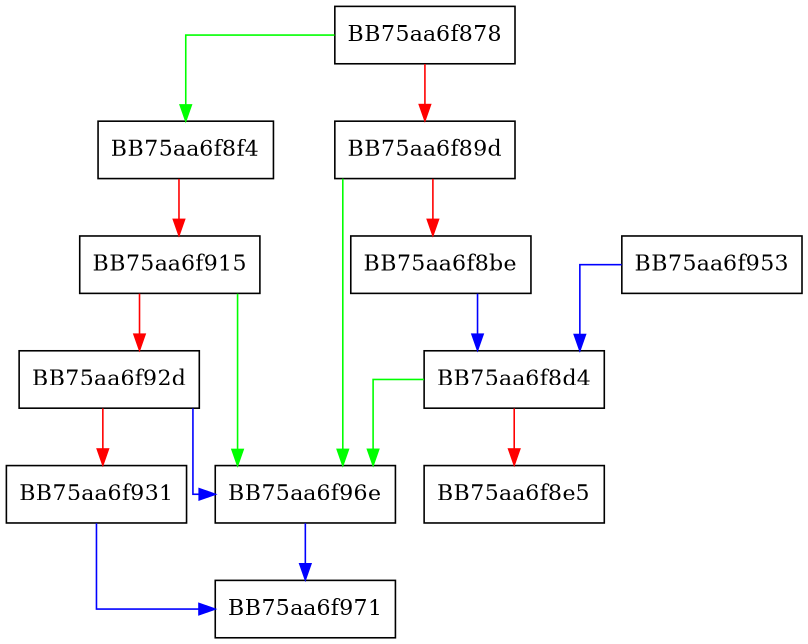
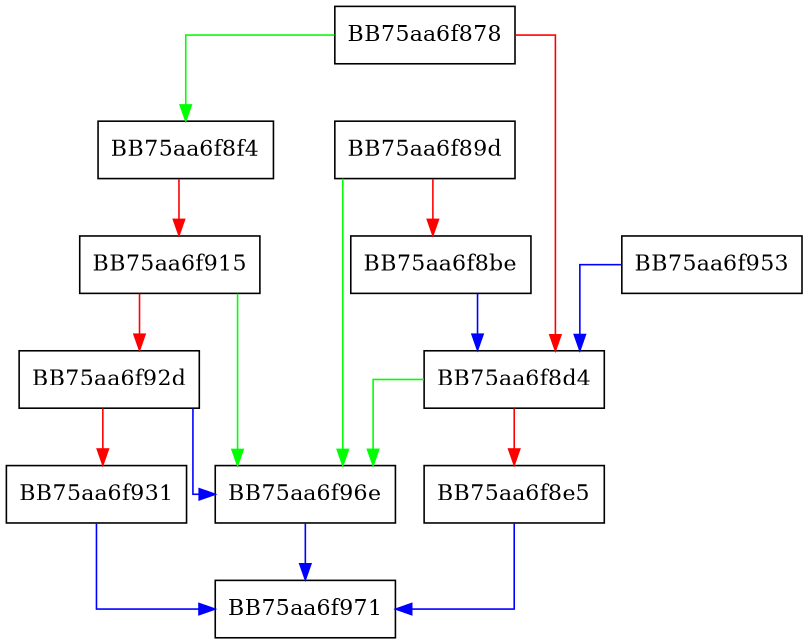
(425, 84) -> (555, 165)
none -> (506, 609)
